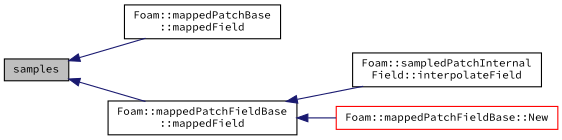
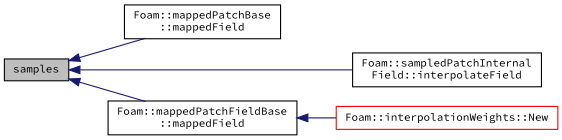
(330, 93) -> (216, 70)
(447, 118) -> (447, 118)
